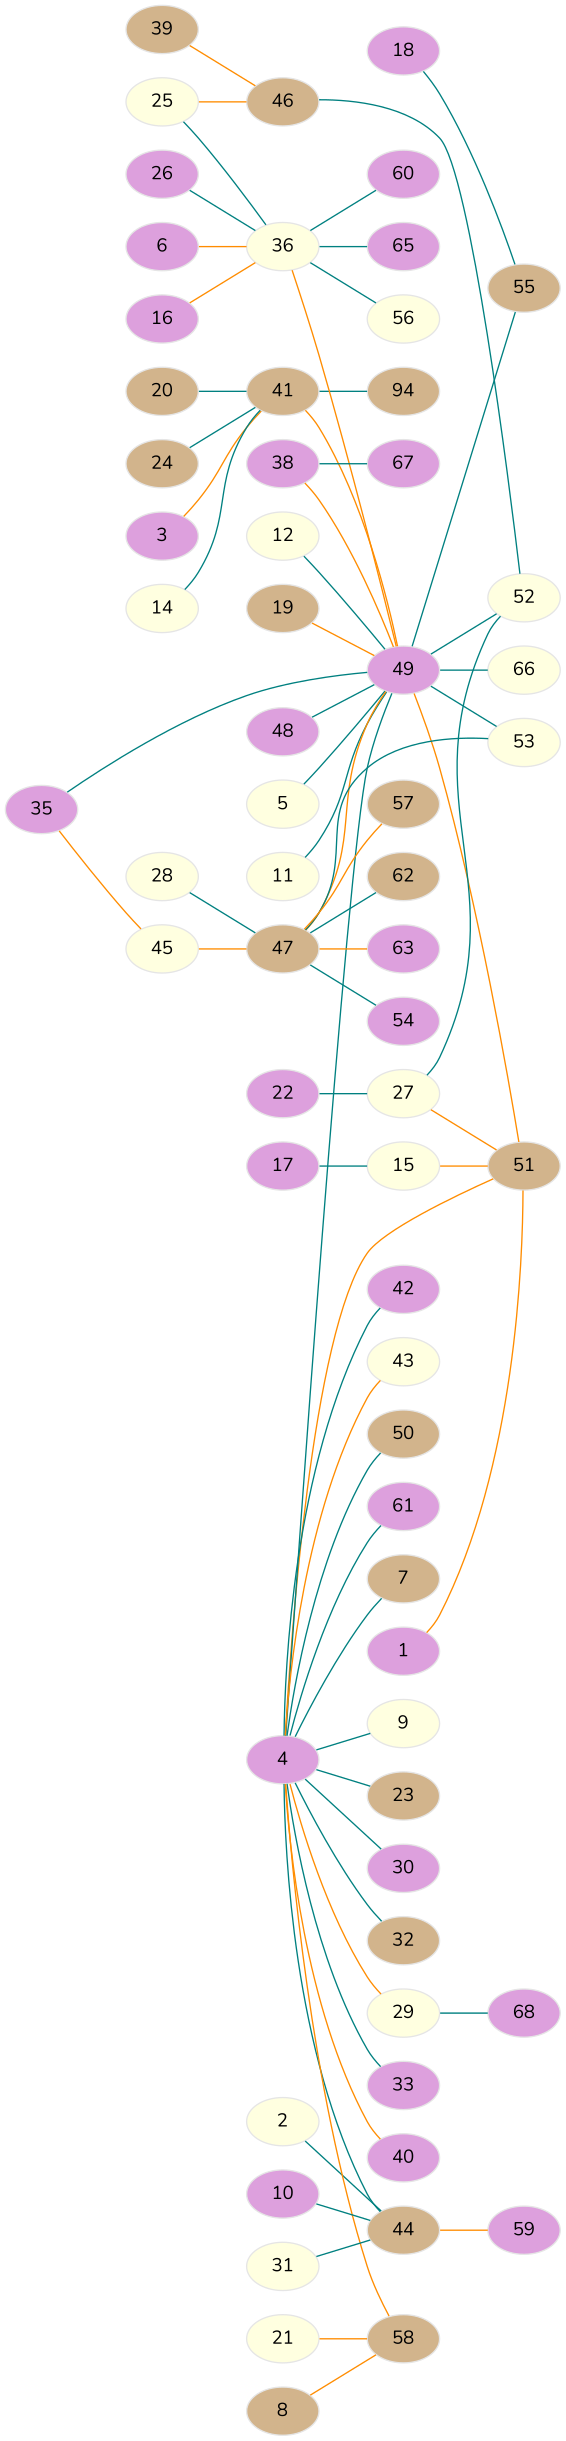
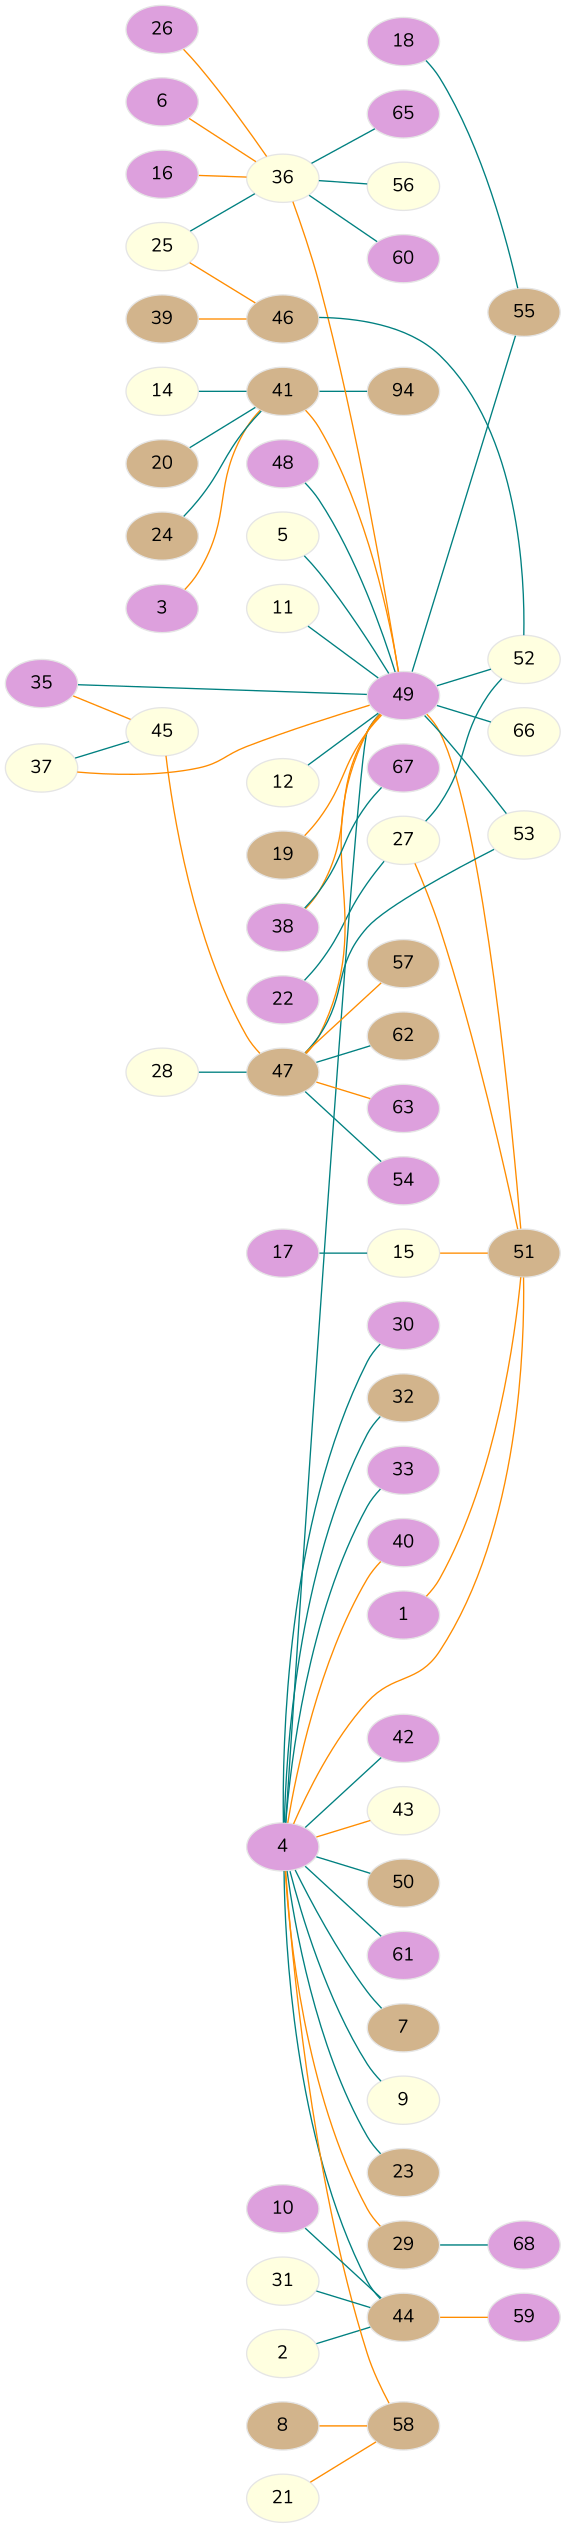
(223, 210) -> (227, 101)
none -> (42, 768)
(403, 2013) -> (403, 2245)
